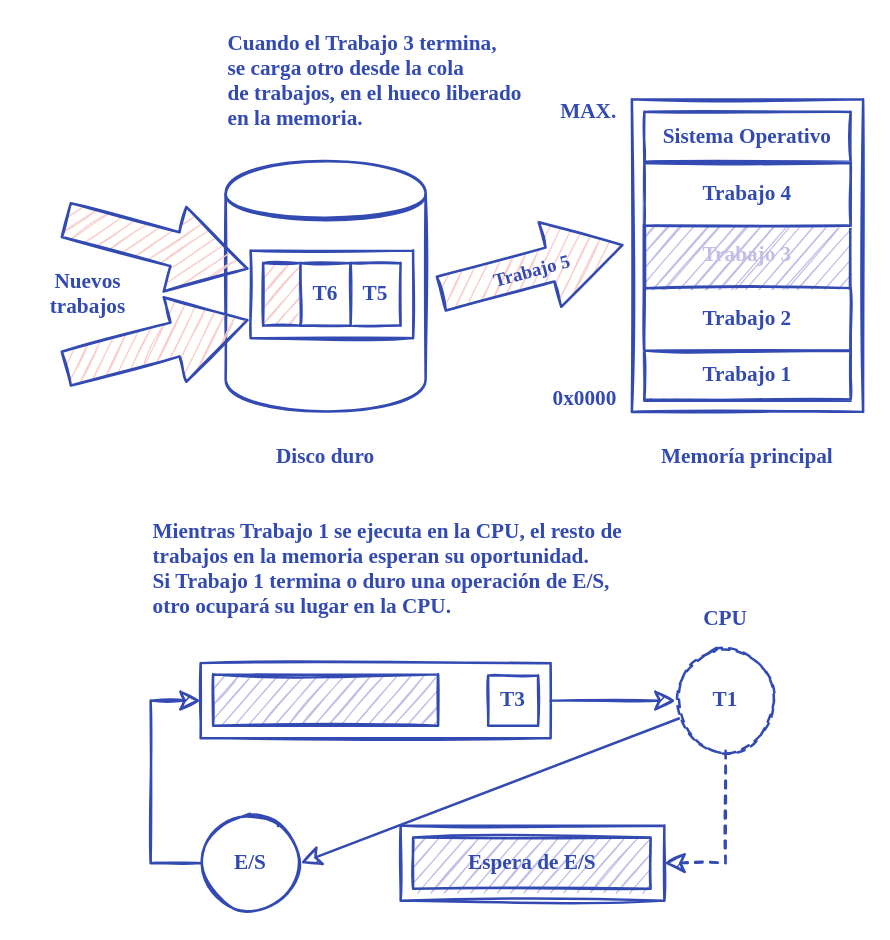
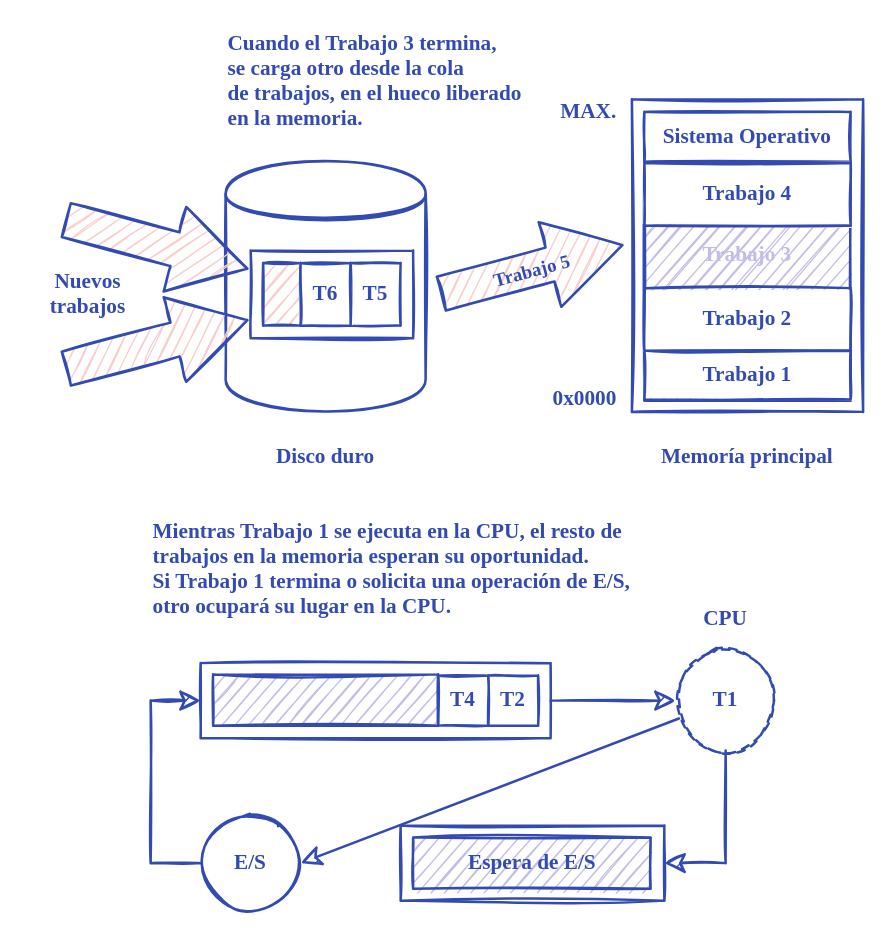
(423, 530) -> (423, 530)
(513, 699) -> (513, 699)
none -> (463, 701)
(726, 807) -> (726, 807)
